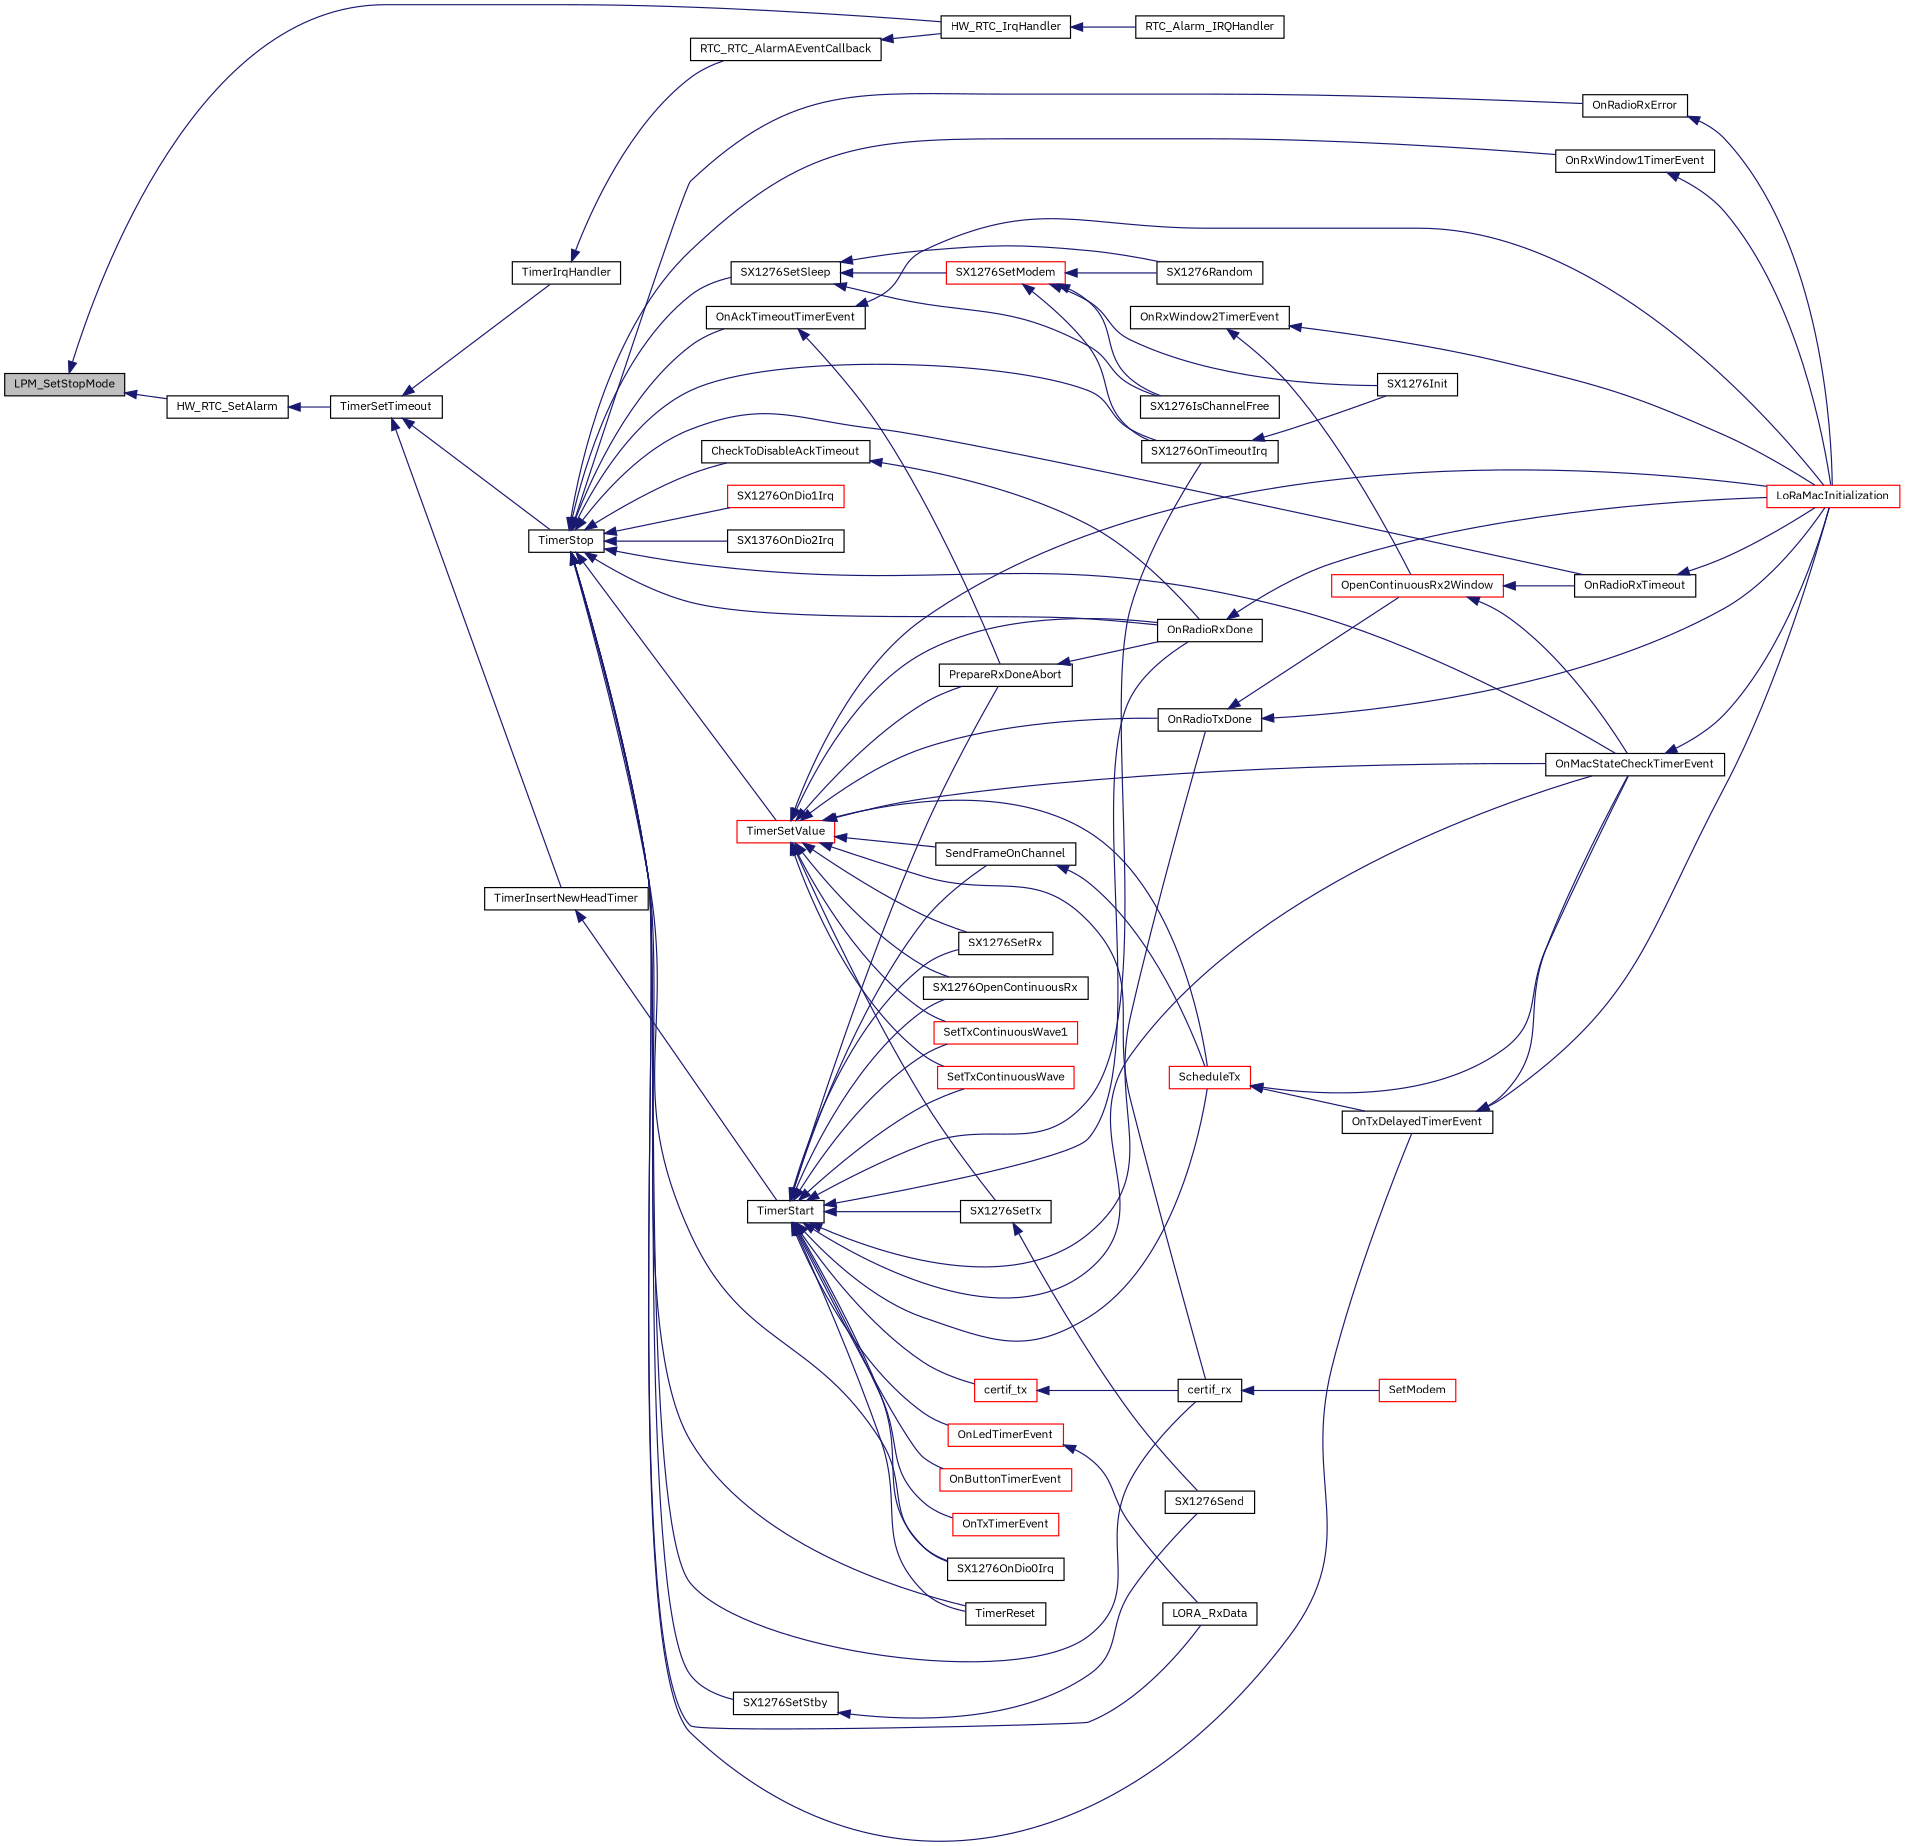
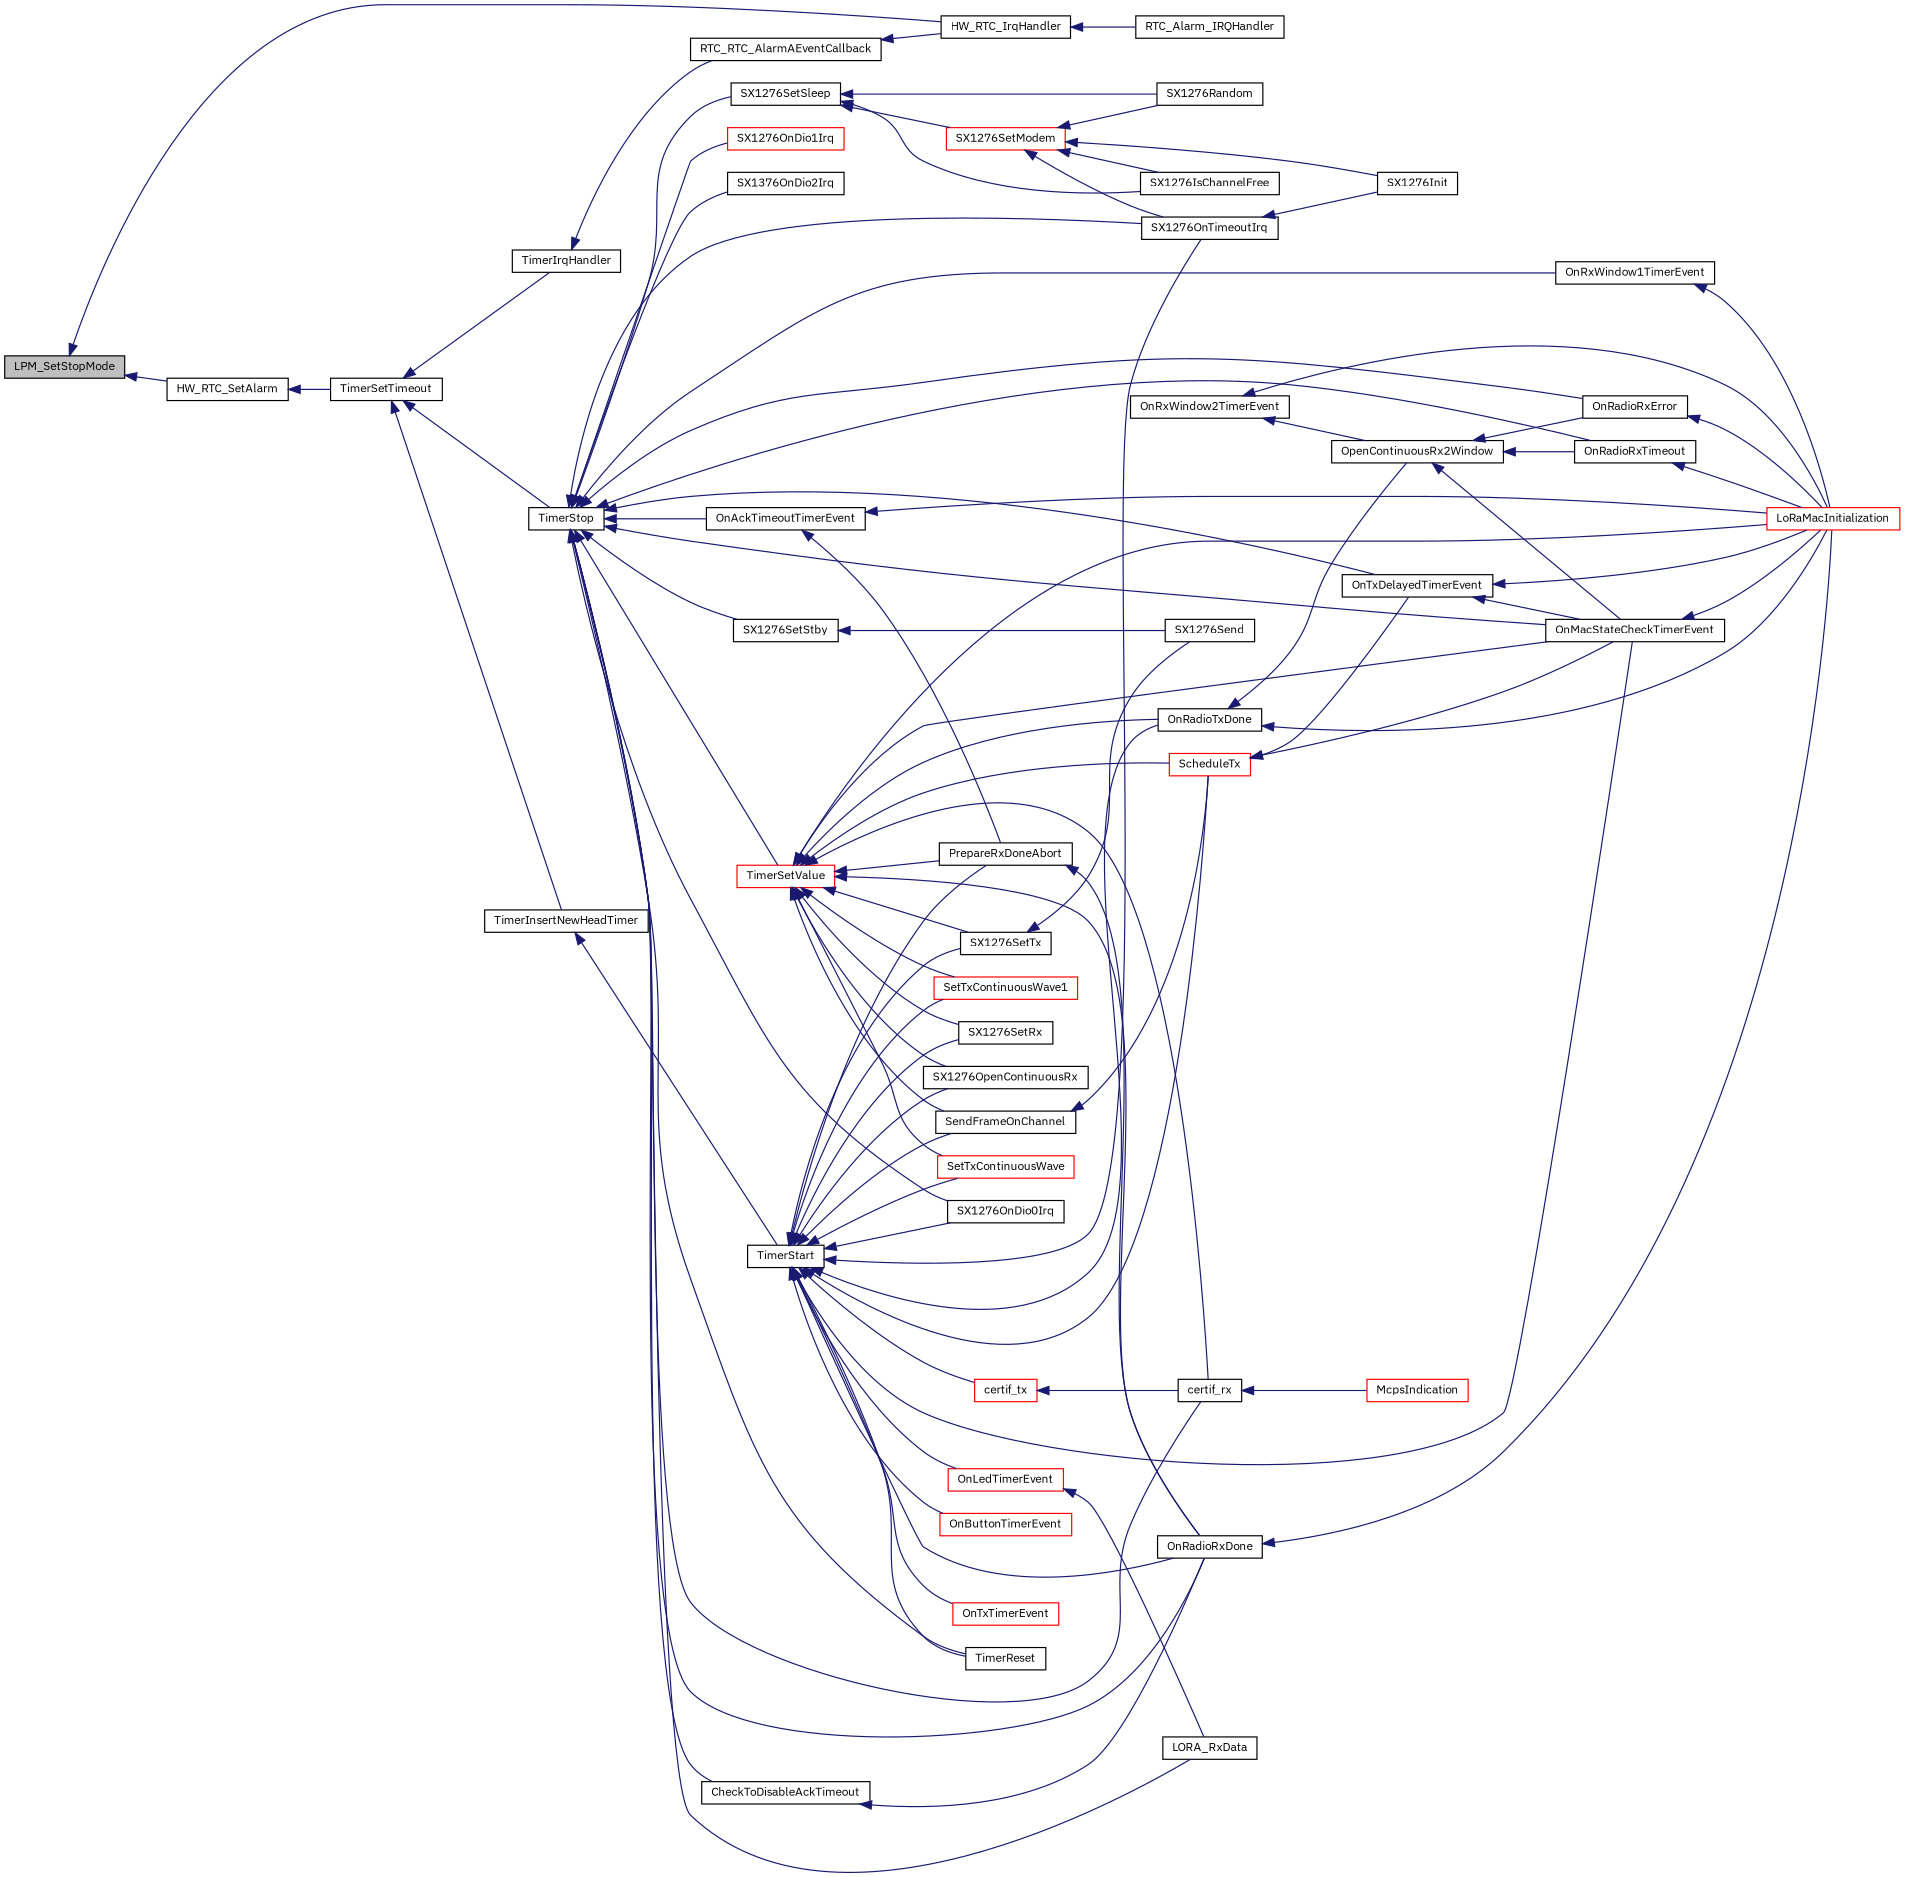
none -> (1517, 431)
(1418, 586) -> (1418, 452)
(1418, 1390) -> (1418, 1390)
